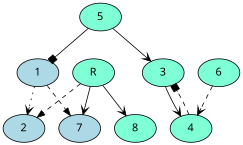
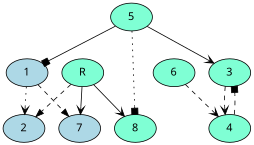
none -> (133, 69)
(171, 98) -> (225, 97)
